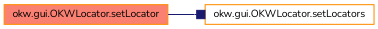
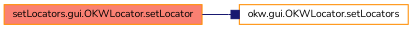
(86, 15) -> (103, 15)
